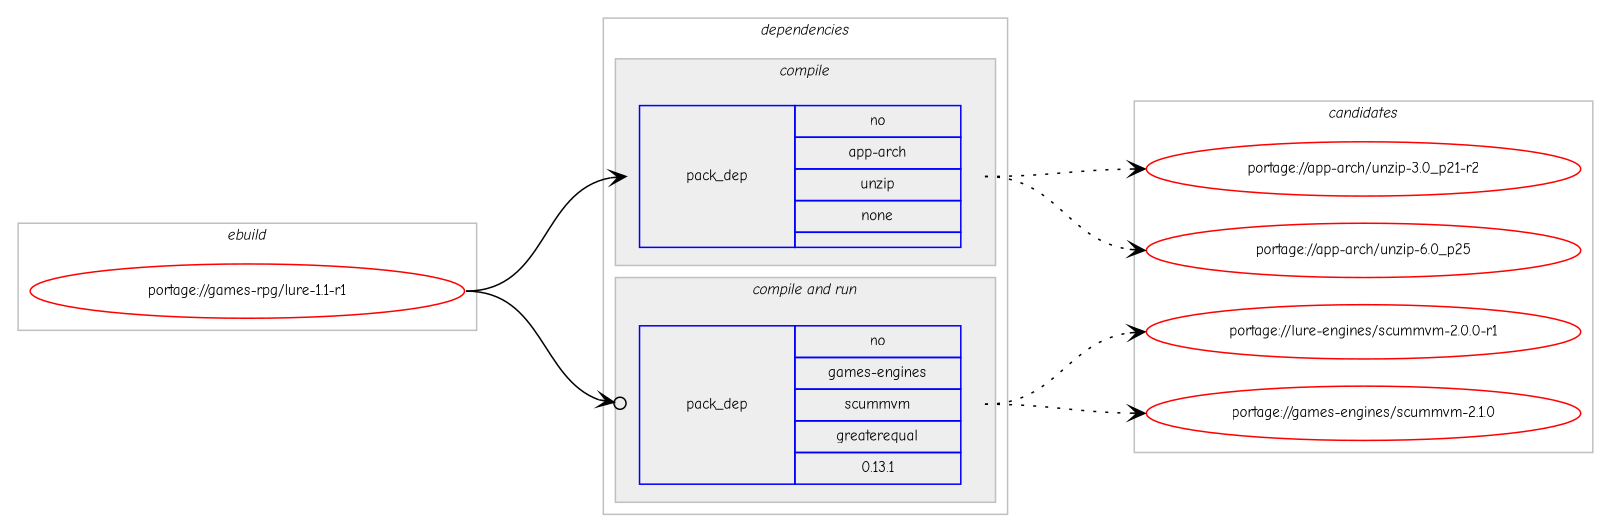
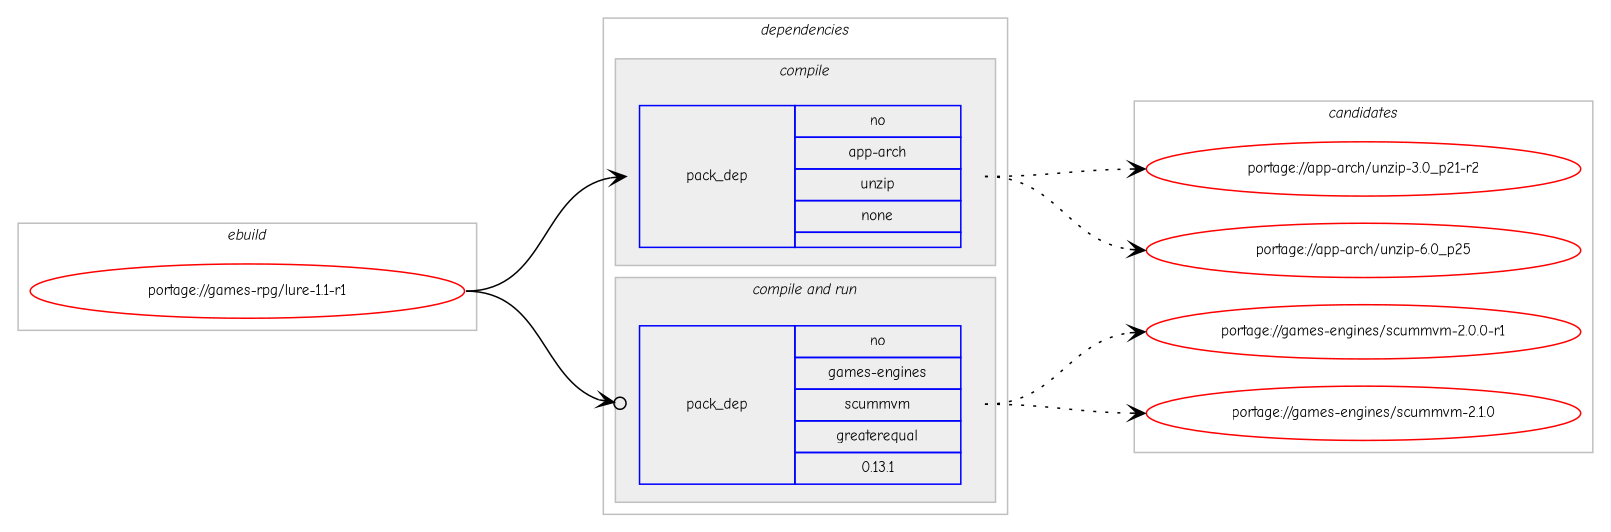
(1364, 332) -> (1364, 332)
